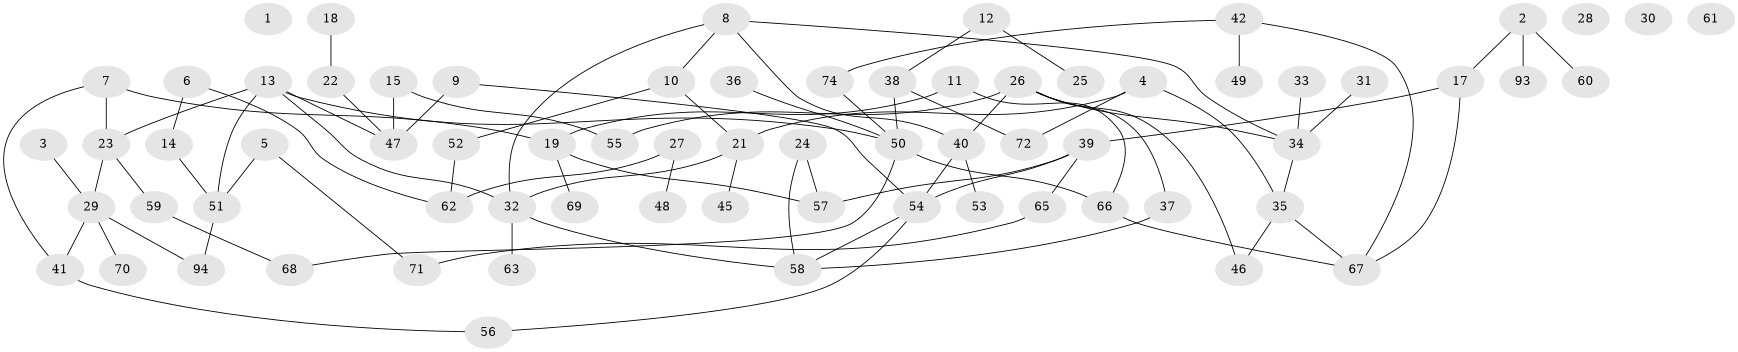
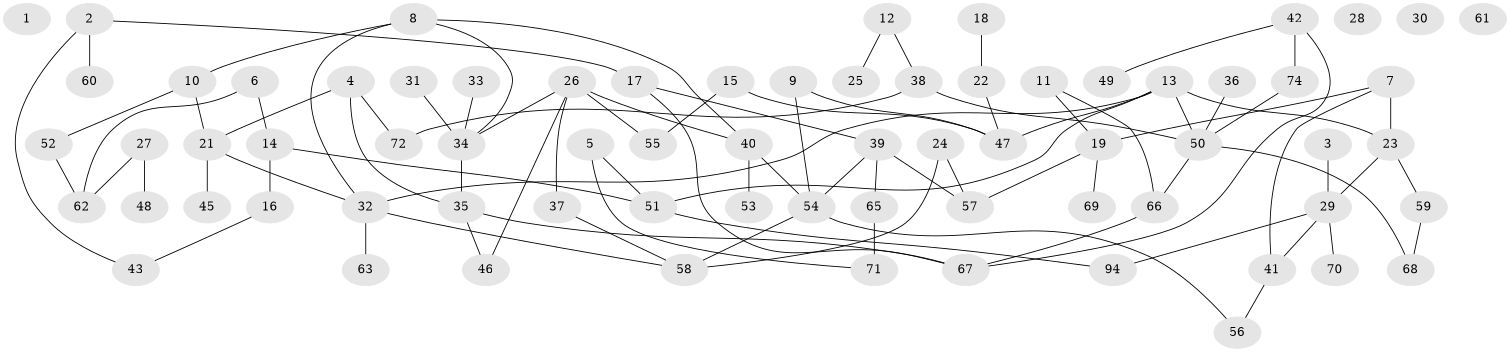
(1523, 82) -> (136, 270)
none -> (270, 207)
